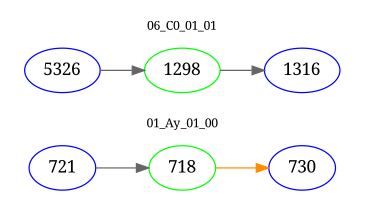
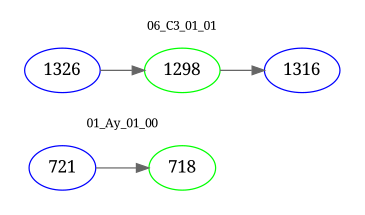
(182, 27) -> (182, 27)
(62, 70) -> (62, 70)
(302, 168) -> none
